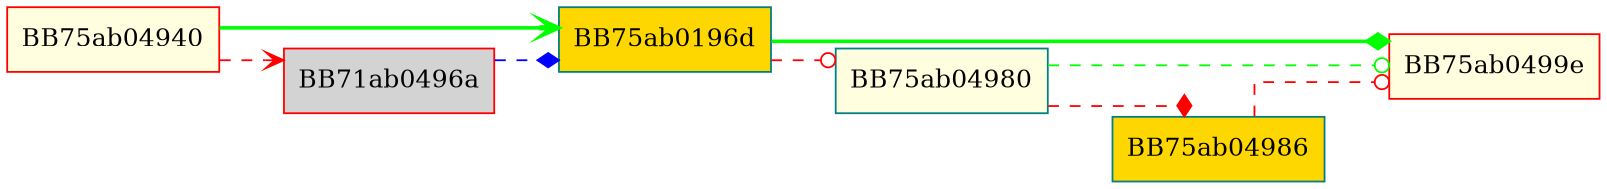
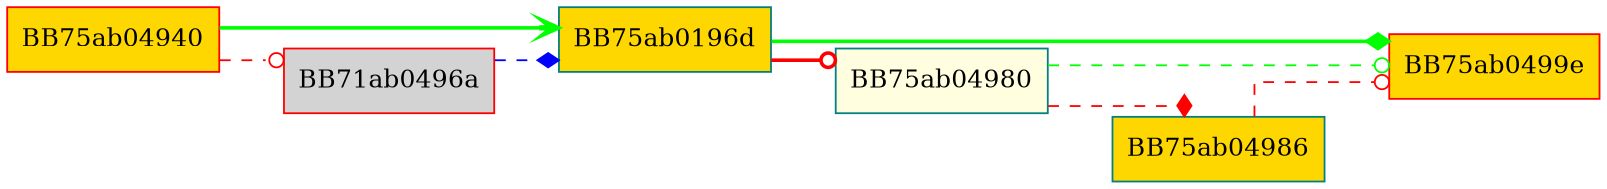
(113, 40) -> (113, 40)
(243, 60) -> (243, 60)
(796, 60) -> (796, 60)
(1494, 66) -> (1494, 66)
